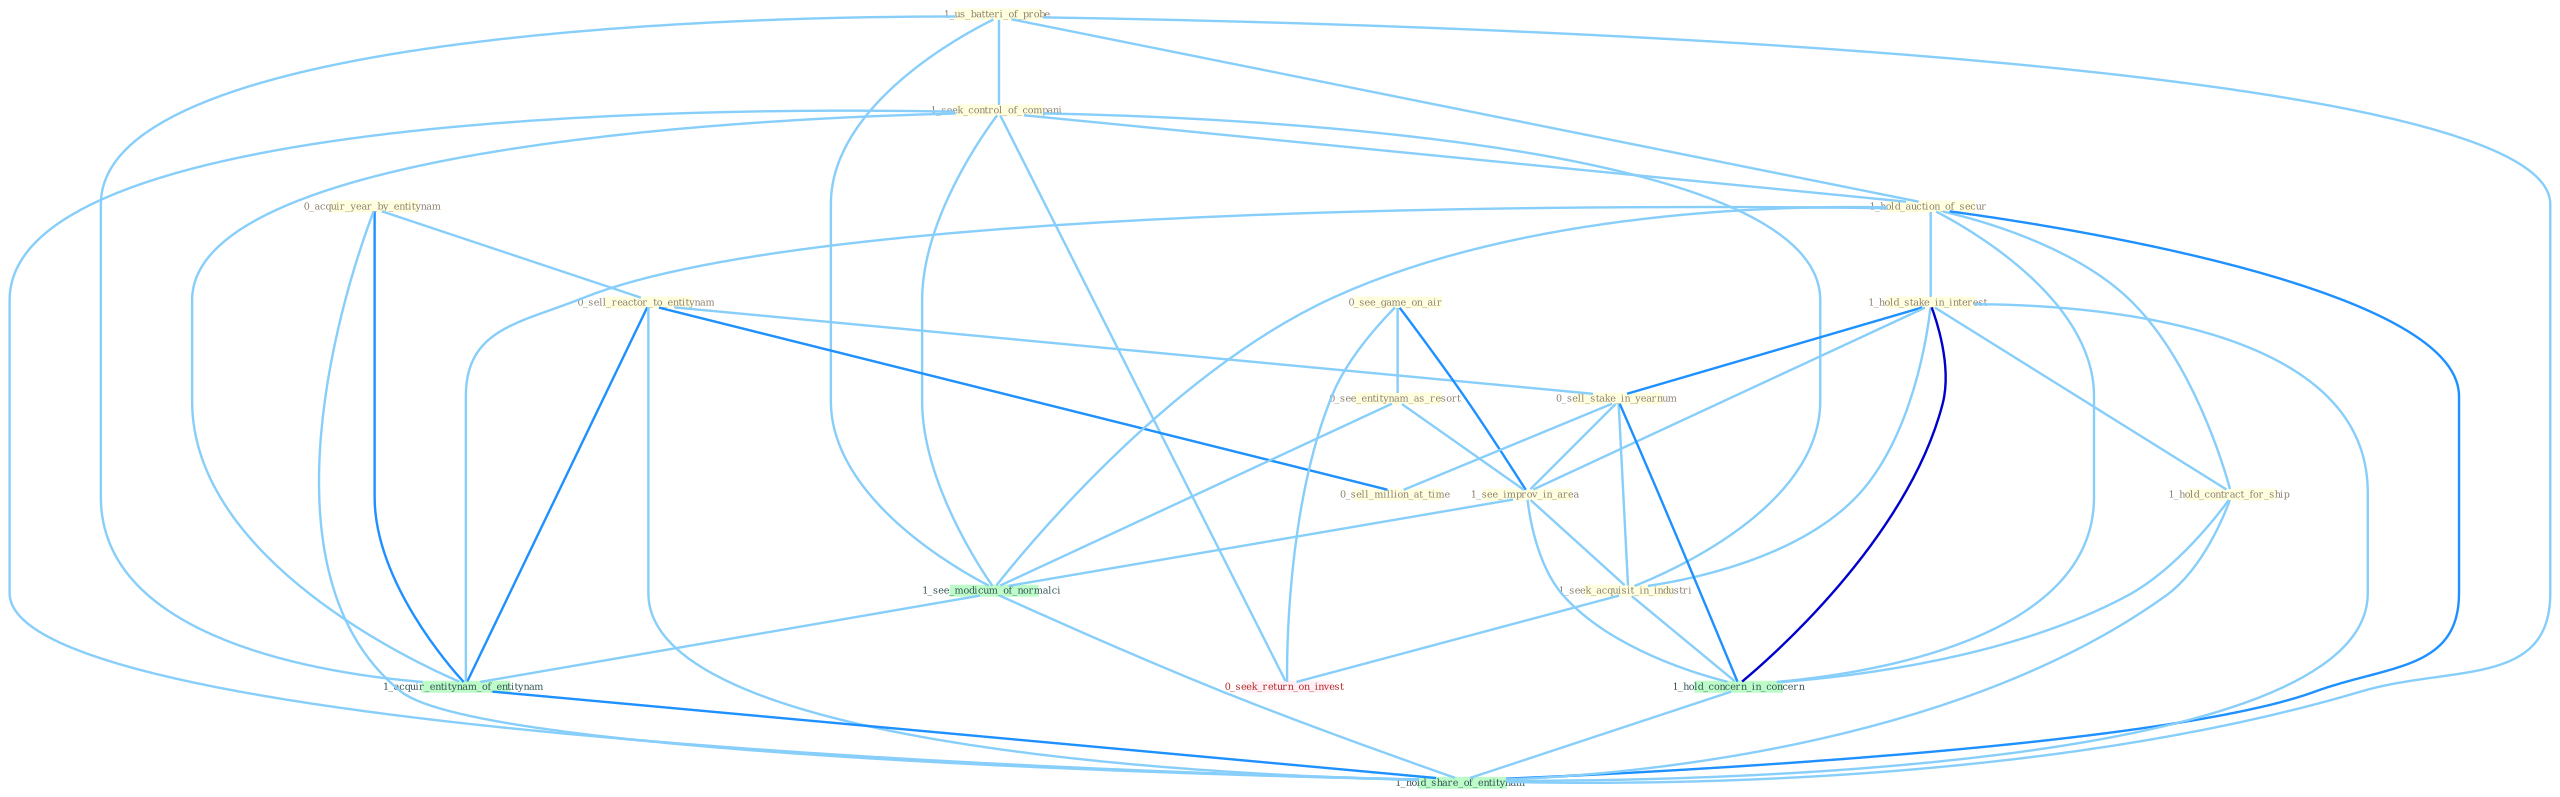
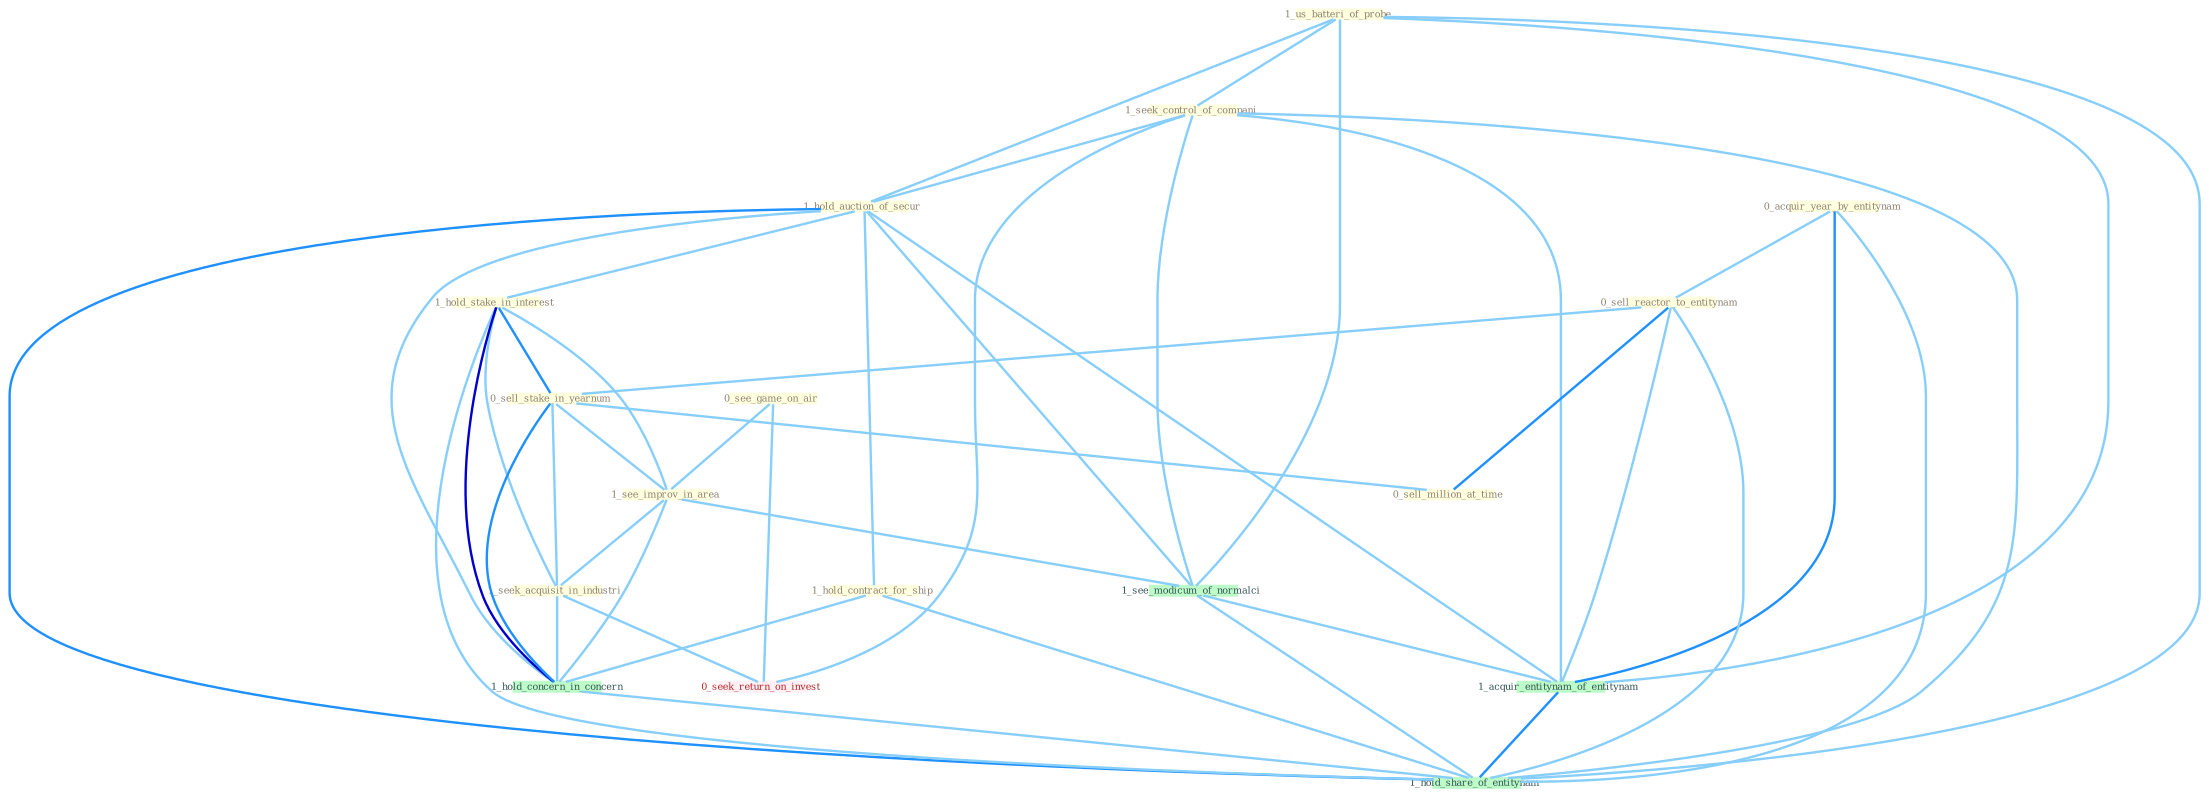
(1780, 238) -> none
(2073, 394) -> none
(1465, 397) -> (720, 447)
(1398, 399) -> none
(557, 494) -> (1624, 497)
